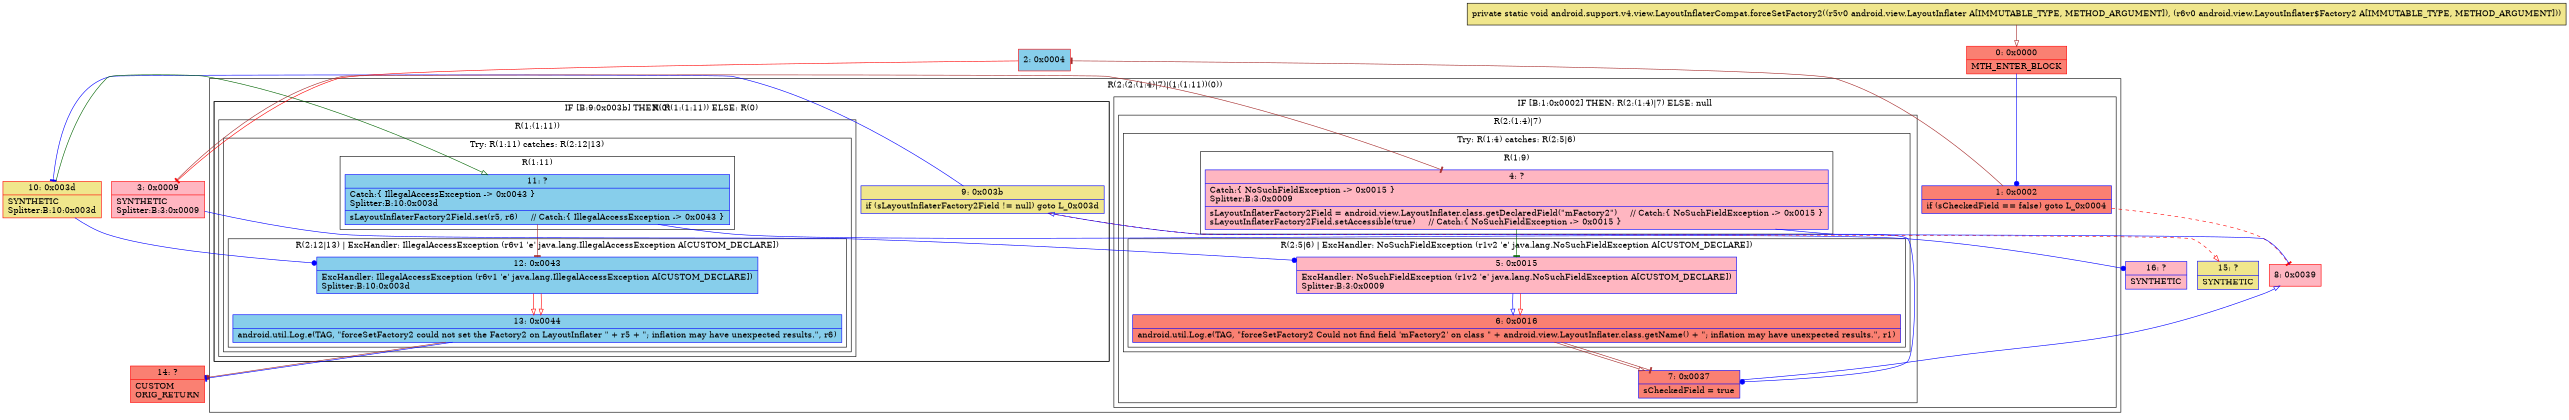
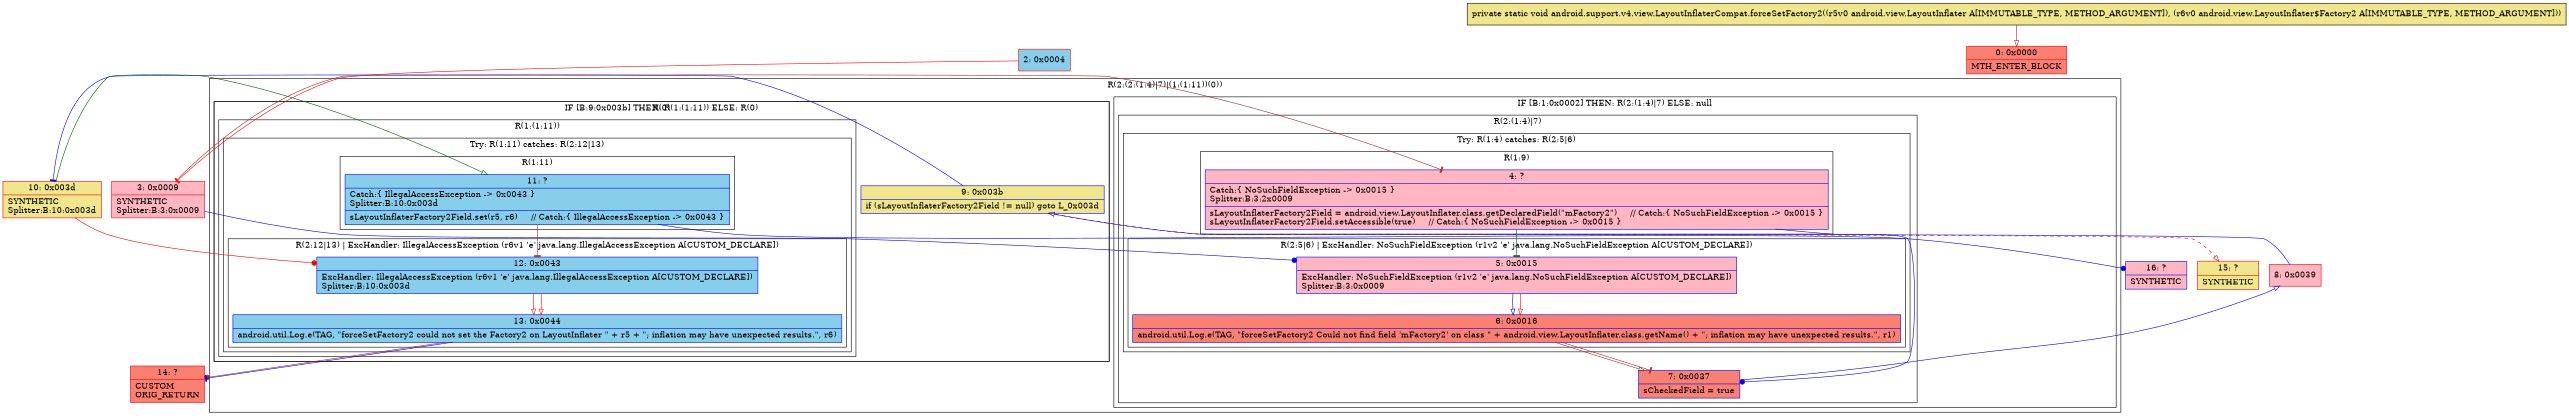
(1252, 199) -> (1252, 199)
(2017, 200) -> none
(191, 251) -> (191, 251)
(2228, 275) -> (2228, 275)
